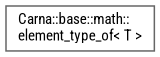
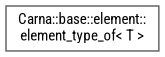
(80, 28) -> (82, 28)
